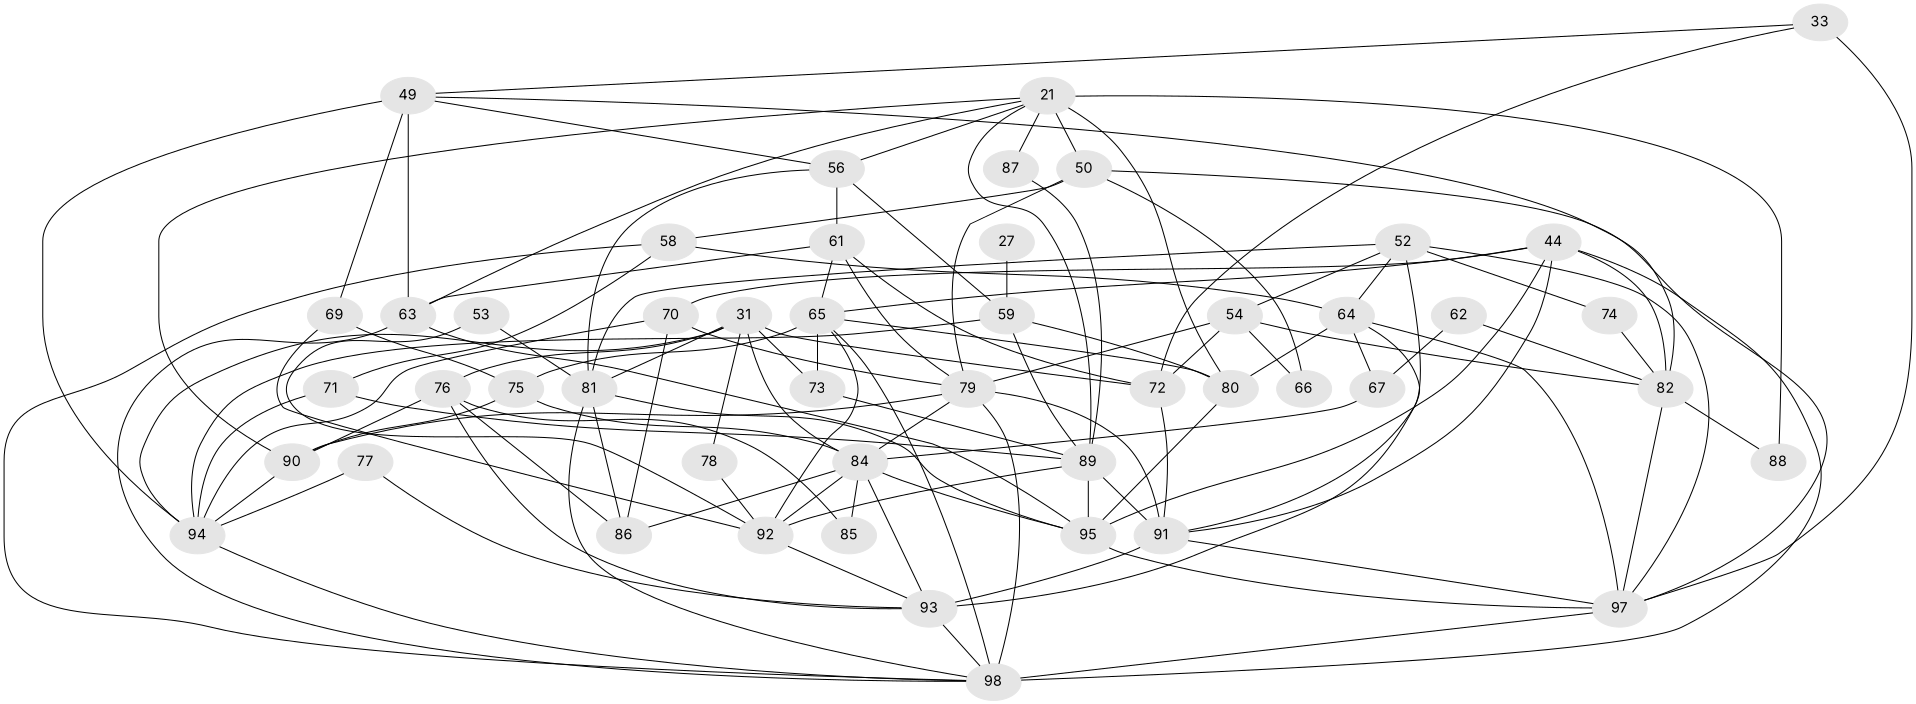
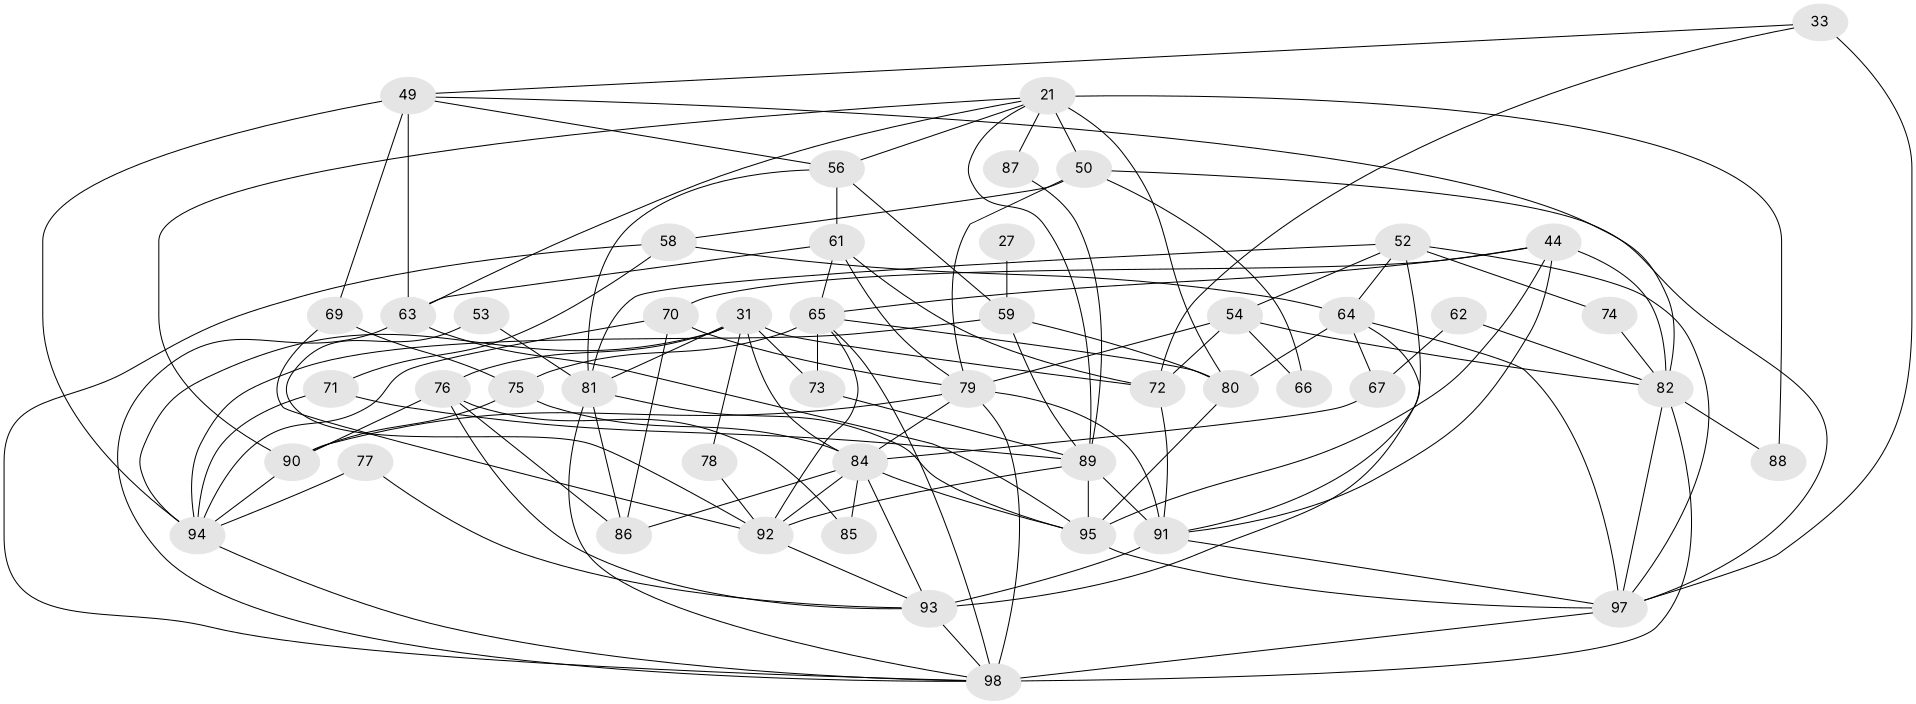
(1633, 639) -> (1456, 665)
